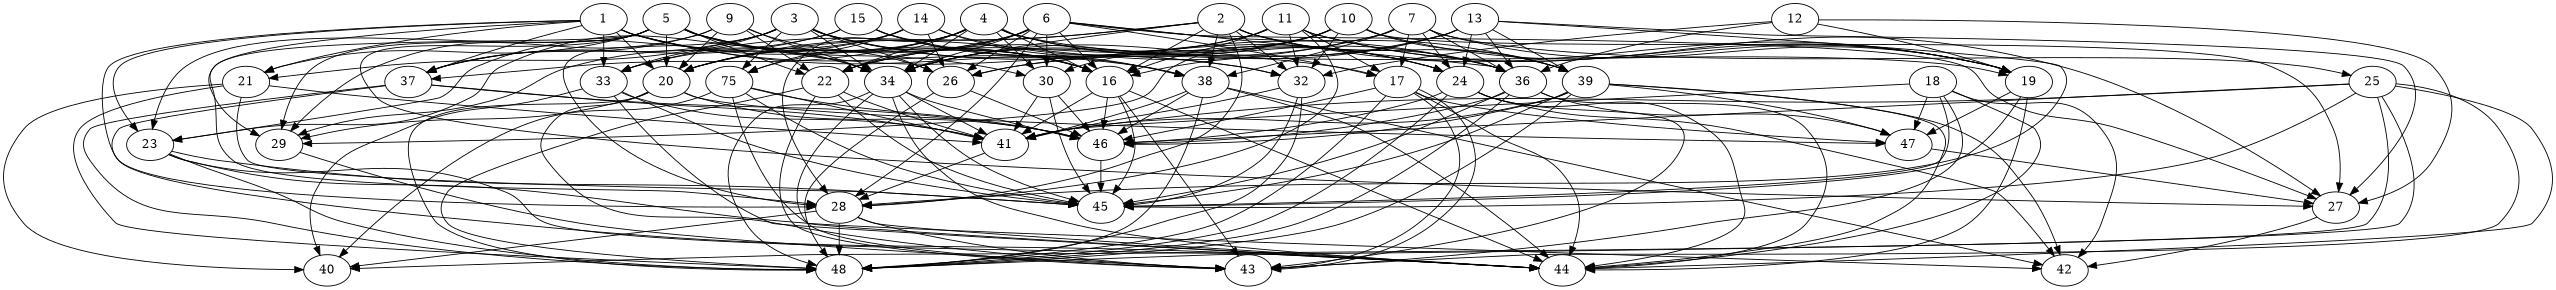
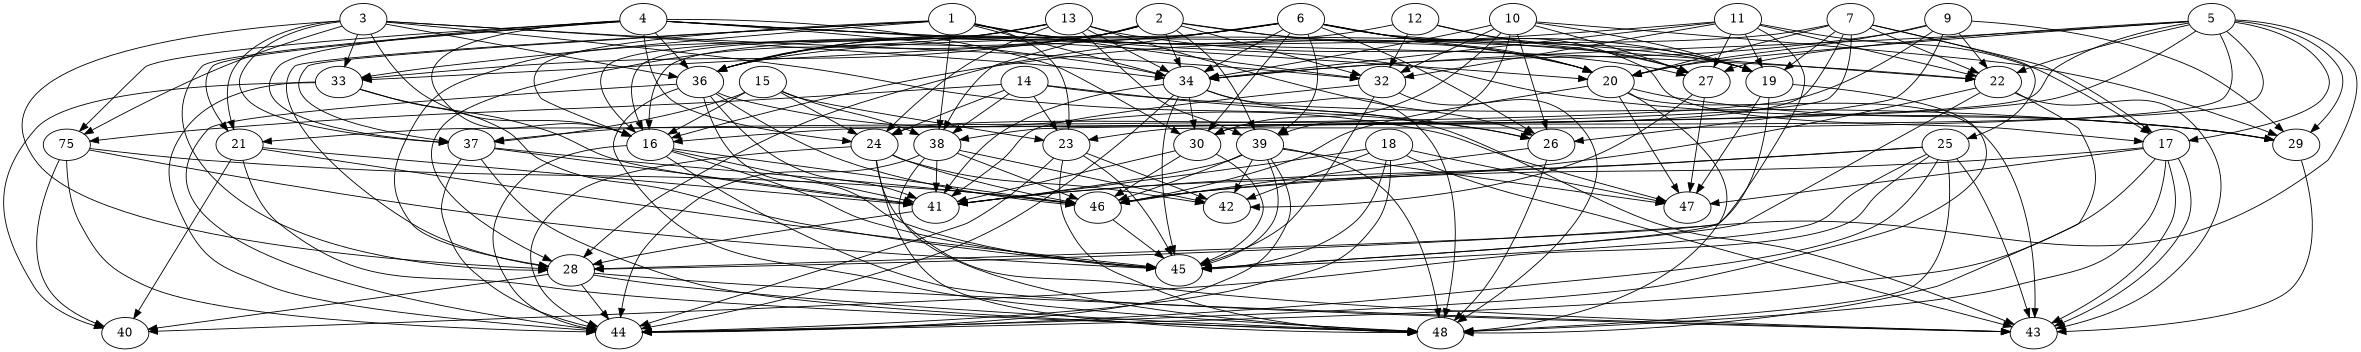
(449, 34) -> (384, 41)
(863, 113) -> (797, 169)
(975, 114) -> (1191, 109)
(2137, 178) -> (1698, 136)
